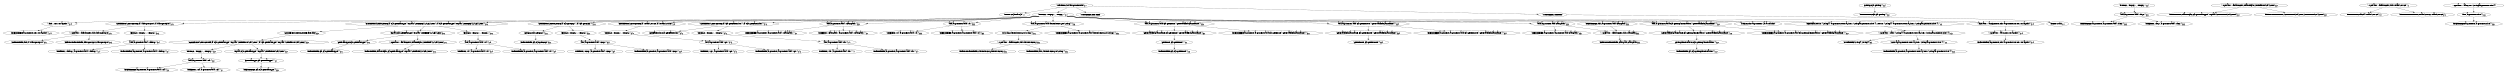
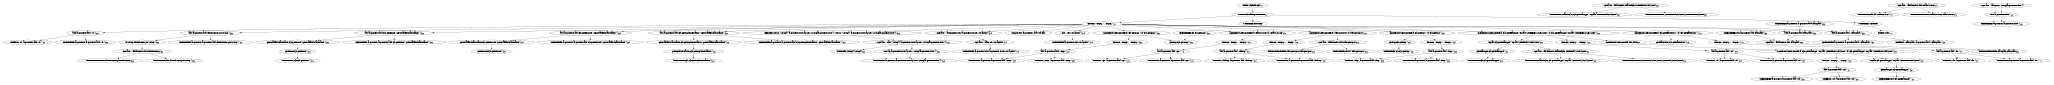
(1043, 10) -> (1253, 9)
(1554, 28) -> (1800, 28)
none -> (1417, 33)
(536, 37) -> (1188, 37)
none -> (1654, 61)
